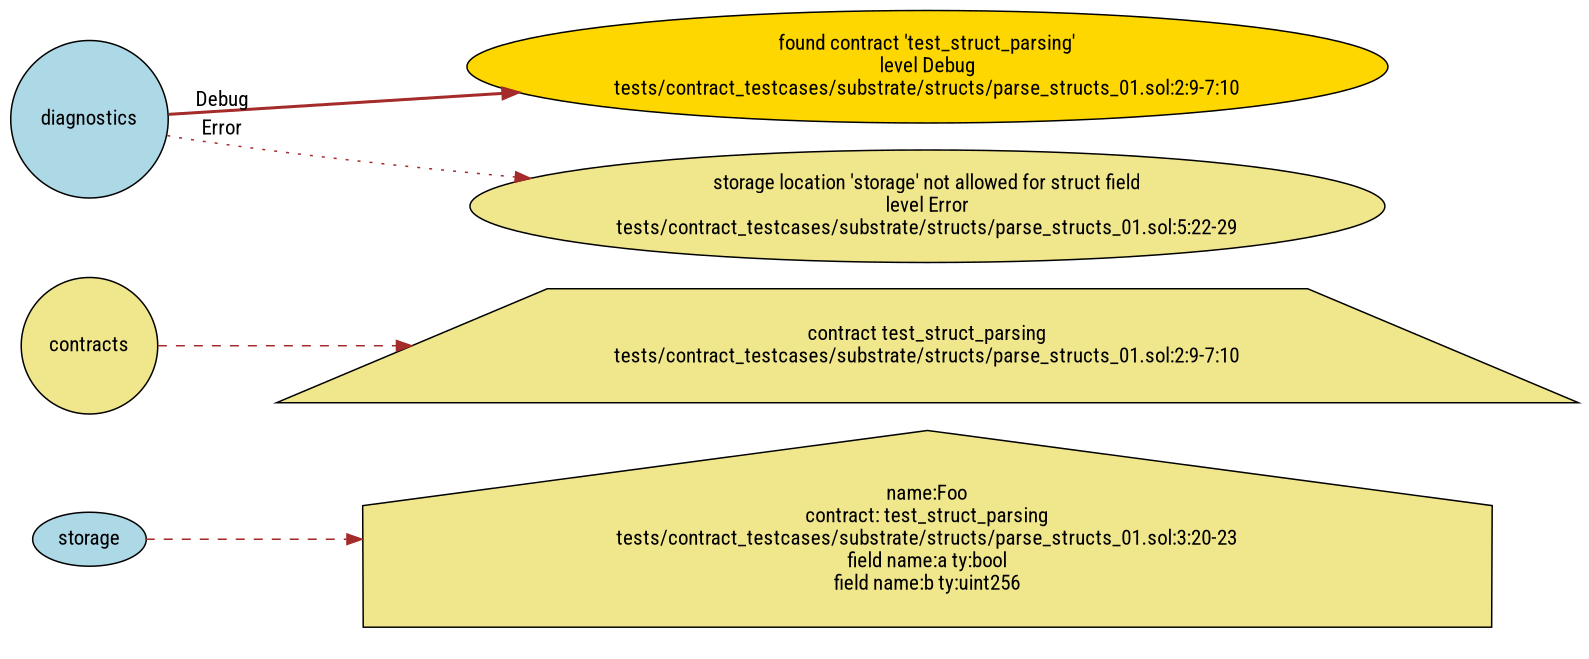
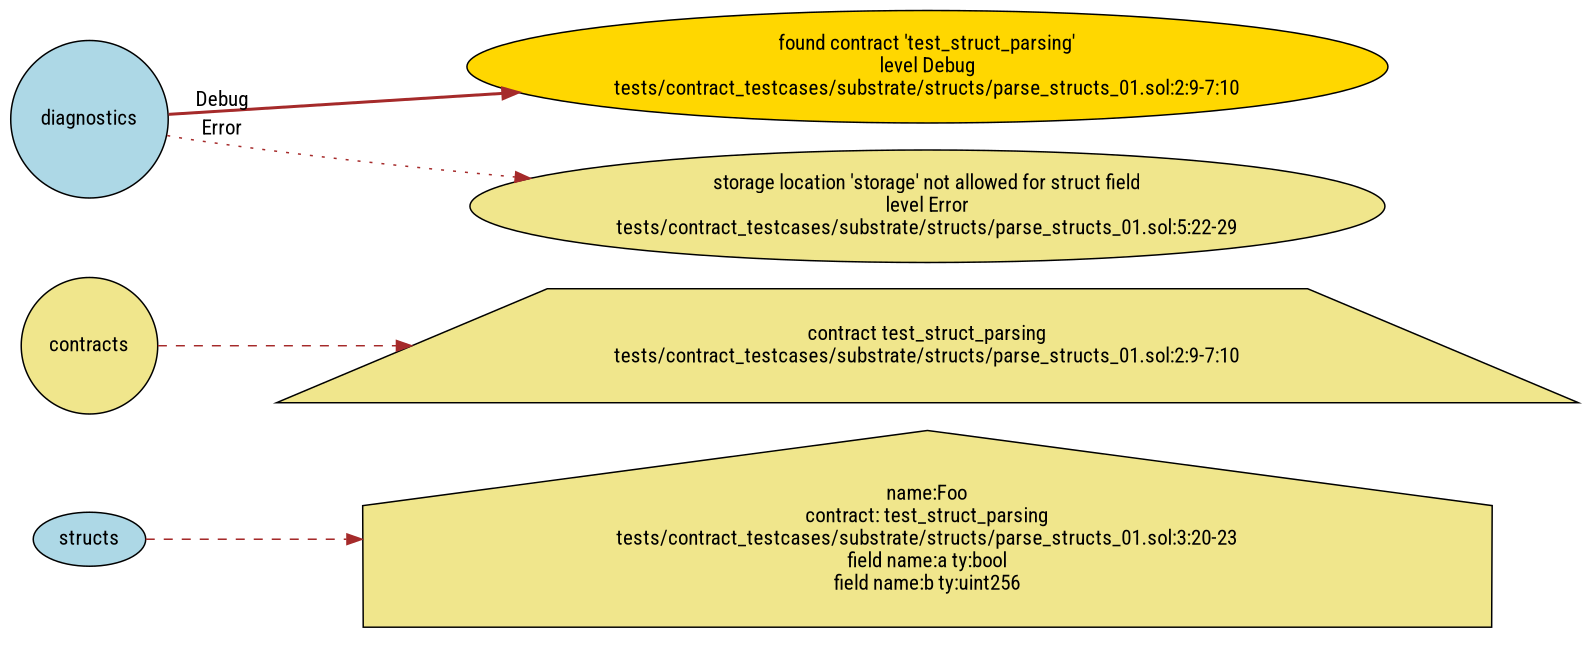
(89, 539) -> (89, 539)
